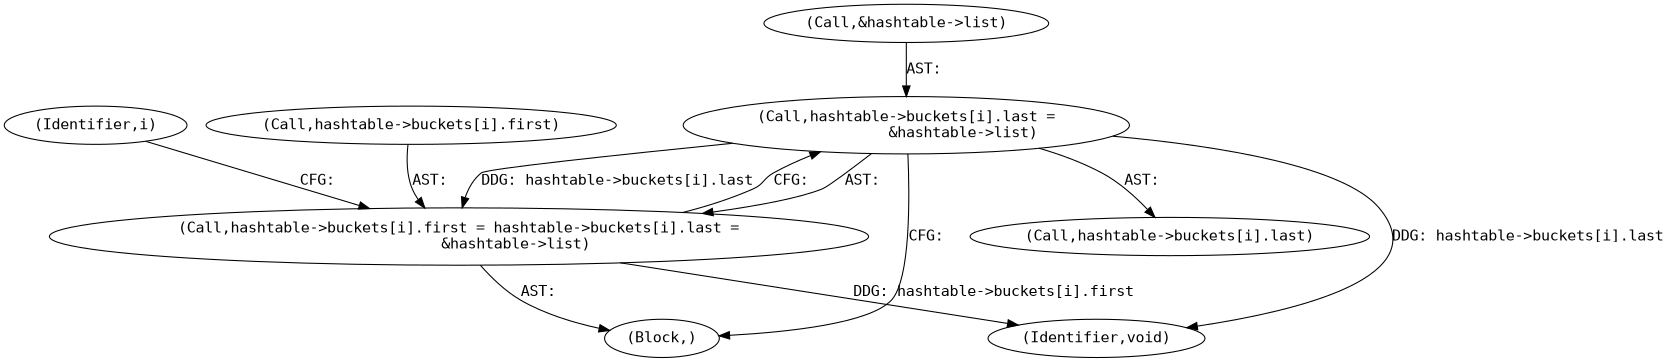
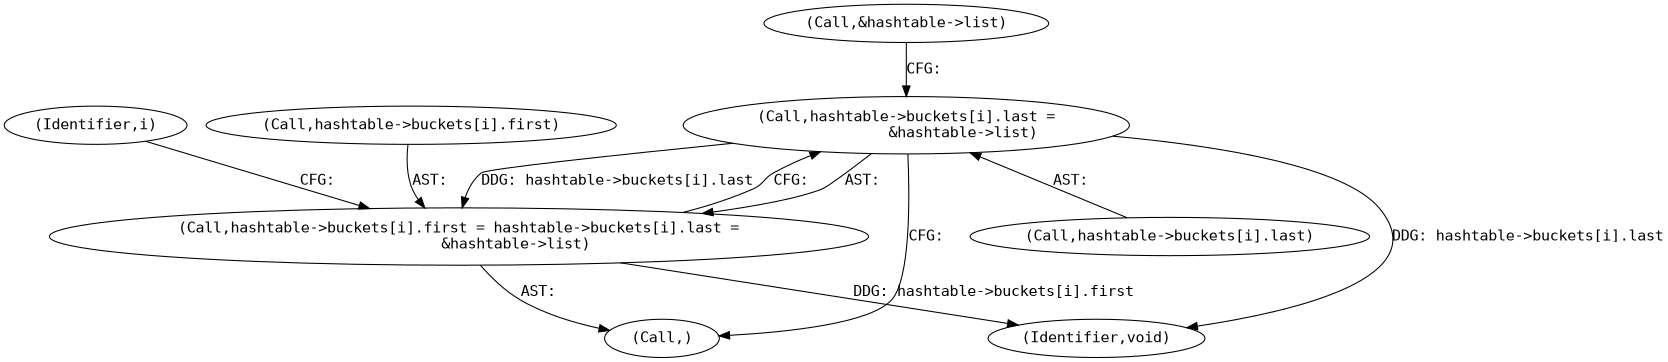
(929, 70) -> (929, 70)
(1098, 171) -> (1054, 187)
(662, 338) -> (662, 338)
